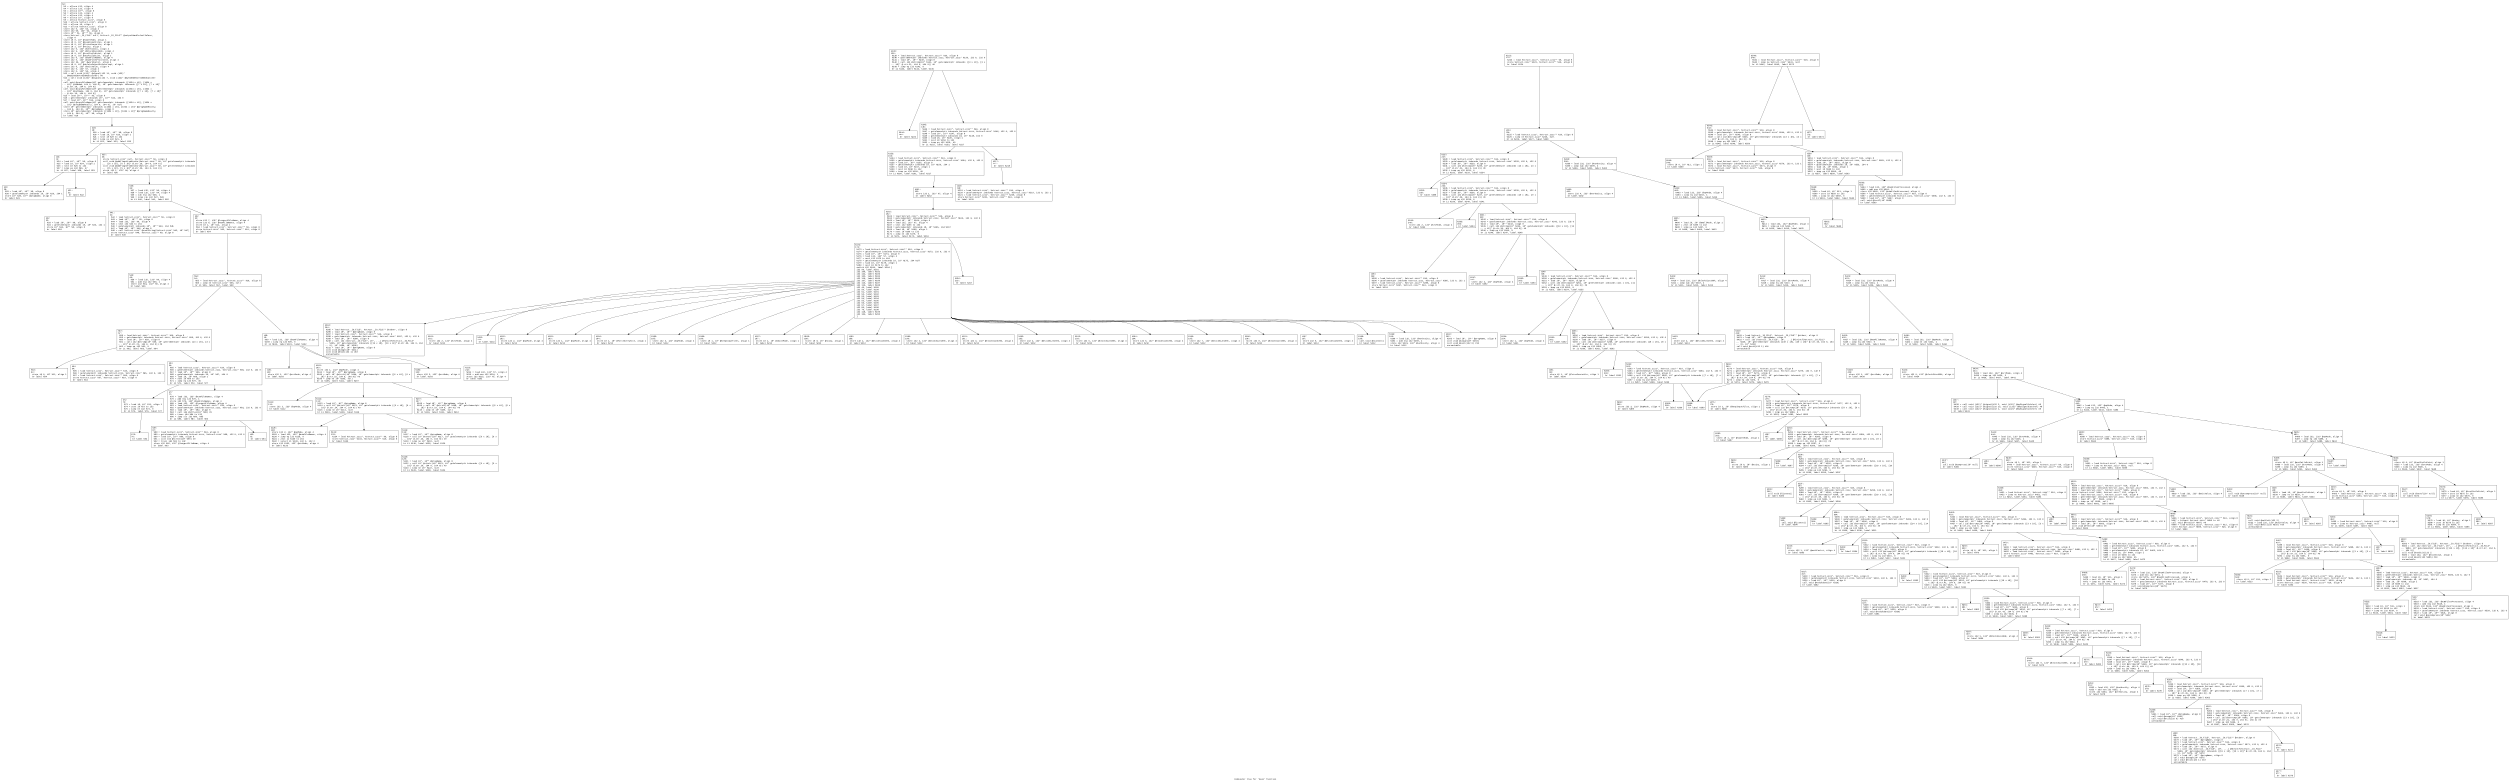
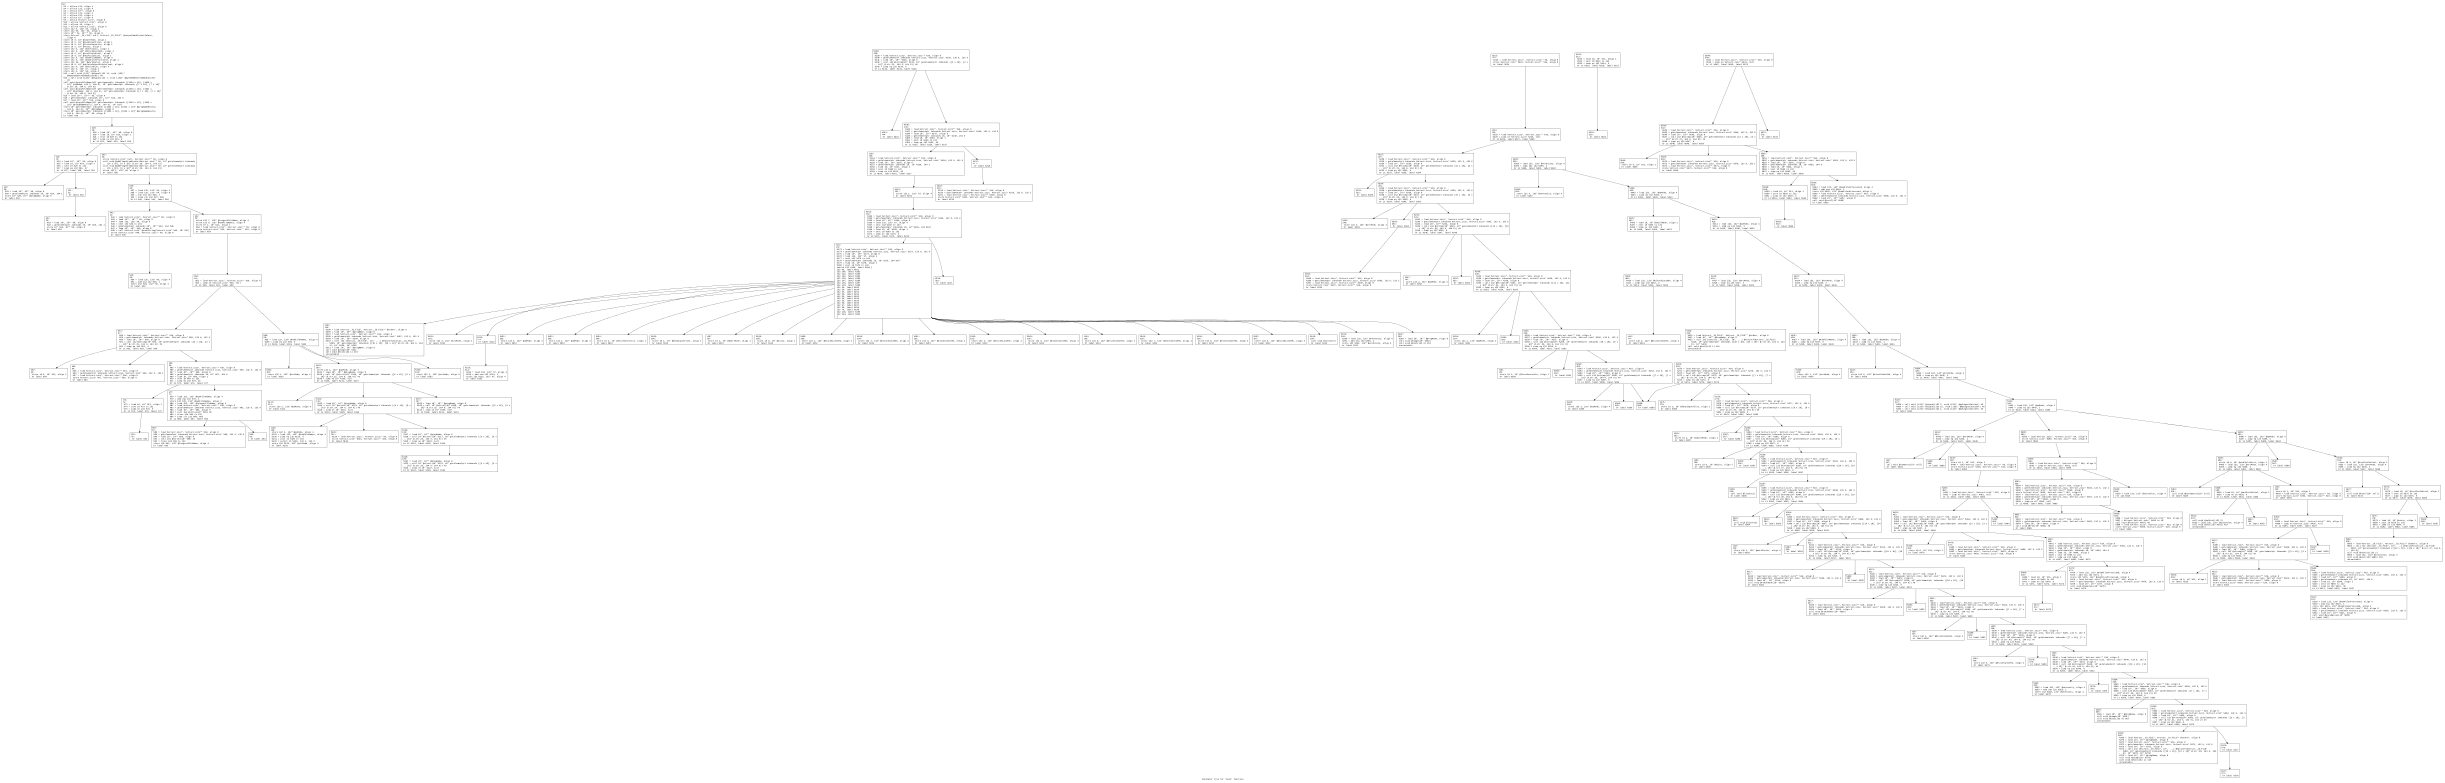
(673, 340) -> none
(2402, 595) -> none
